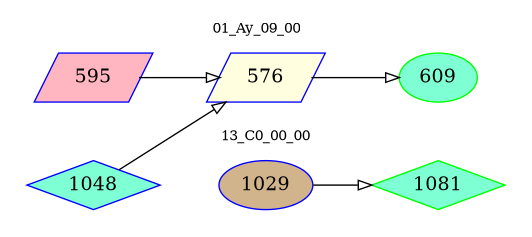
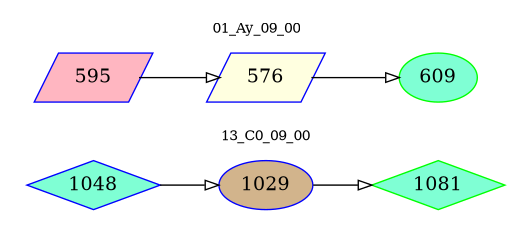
(266, 137) -> (266, 137)
(167, 140) -> (182, 185)
